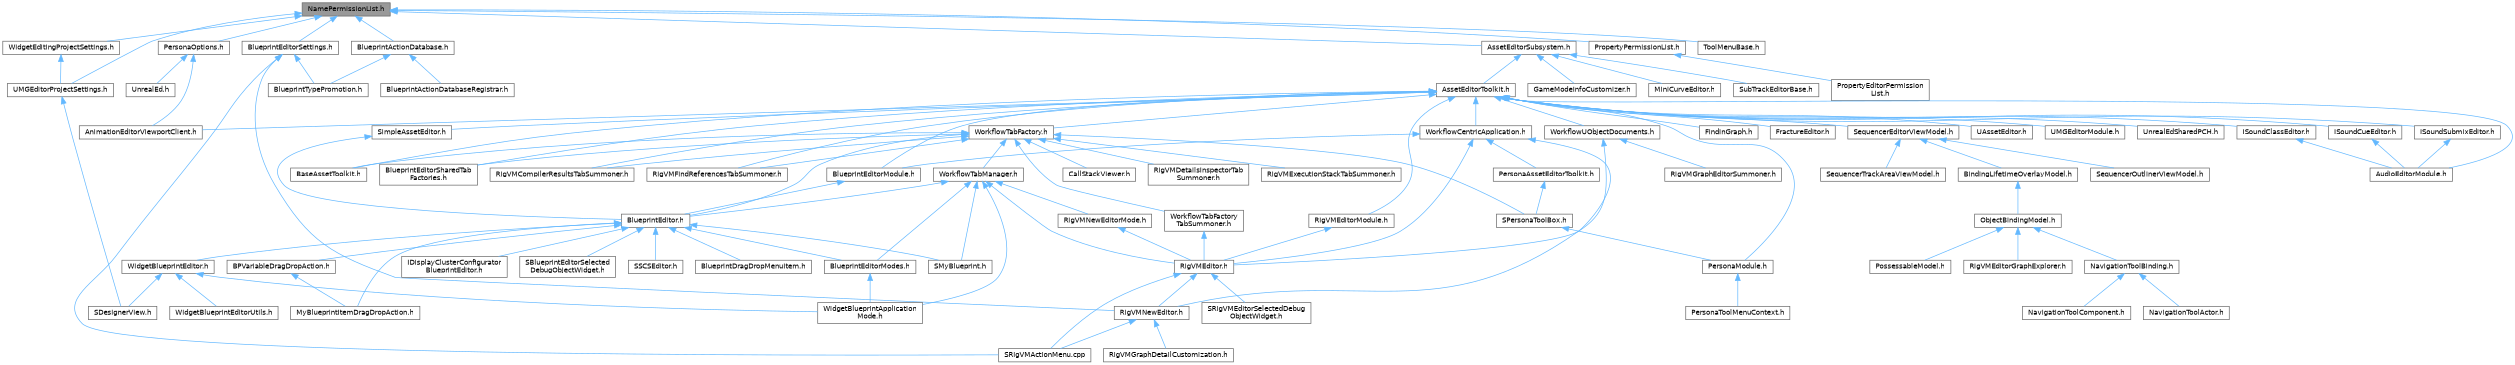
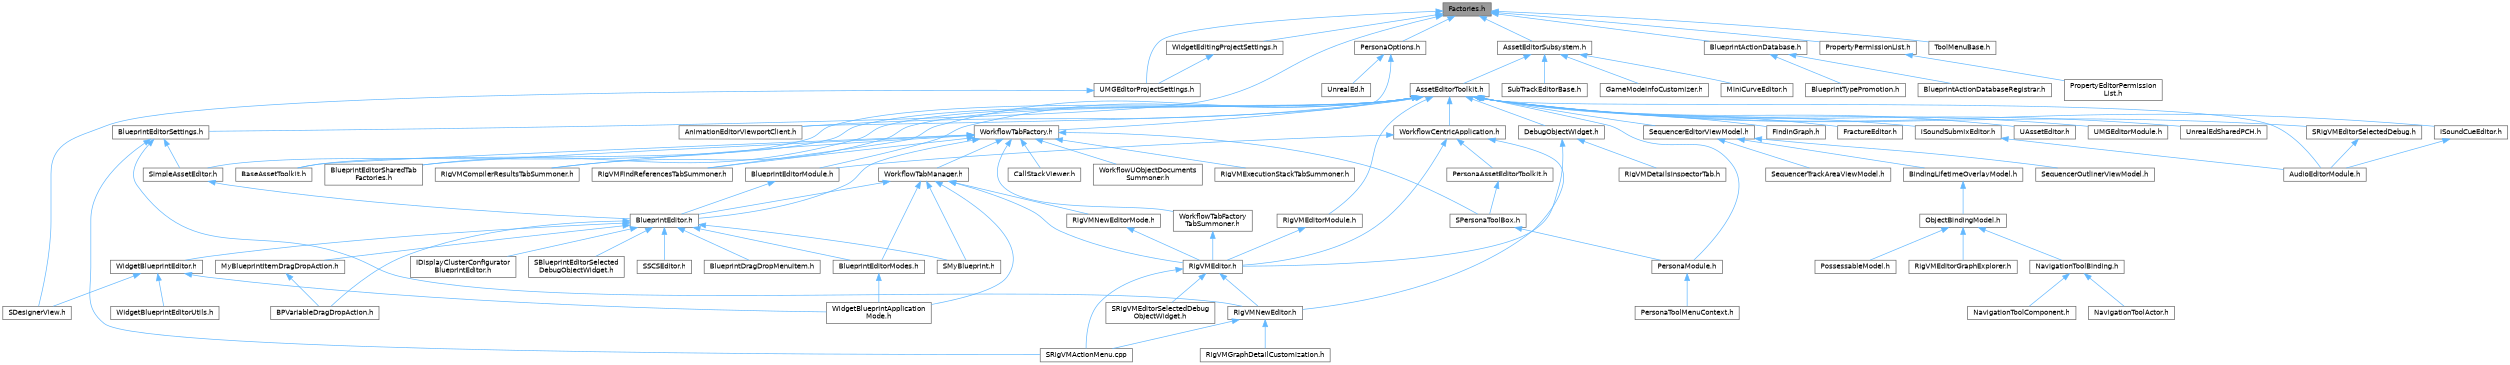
(346, 9) -> (1467, 9)
(306, 72) -> (174, 157)
(1602, 132) -> (1561, 132)
(2276, 132) -> (2364, 132)
(1198, 175) -> (1148, 175)
(1723, 175) -> (1672, 175)
(322, 292) -> (305, 292)
